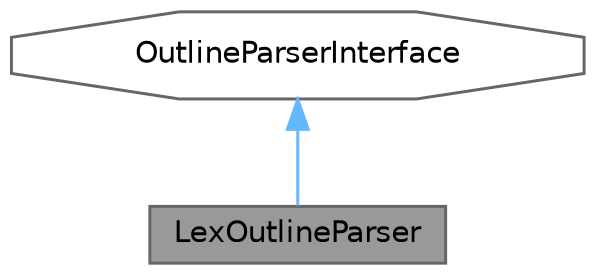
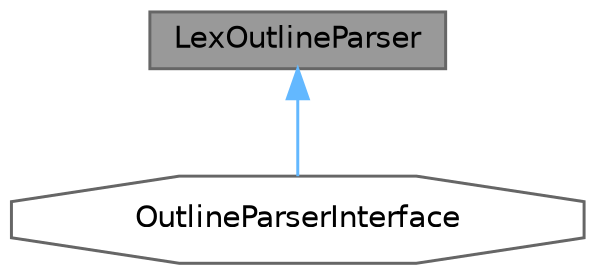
(298, 167) -> (298, 138)
